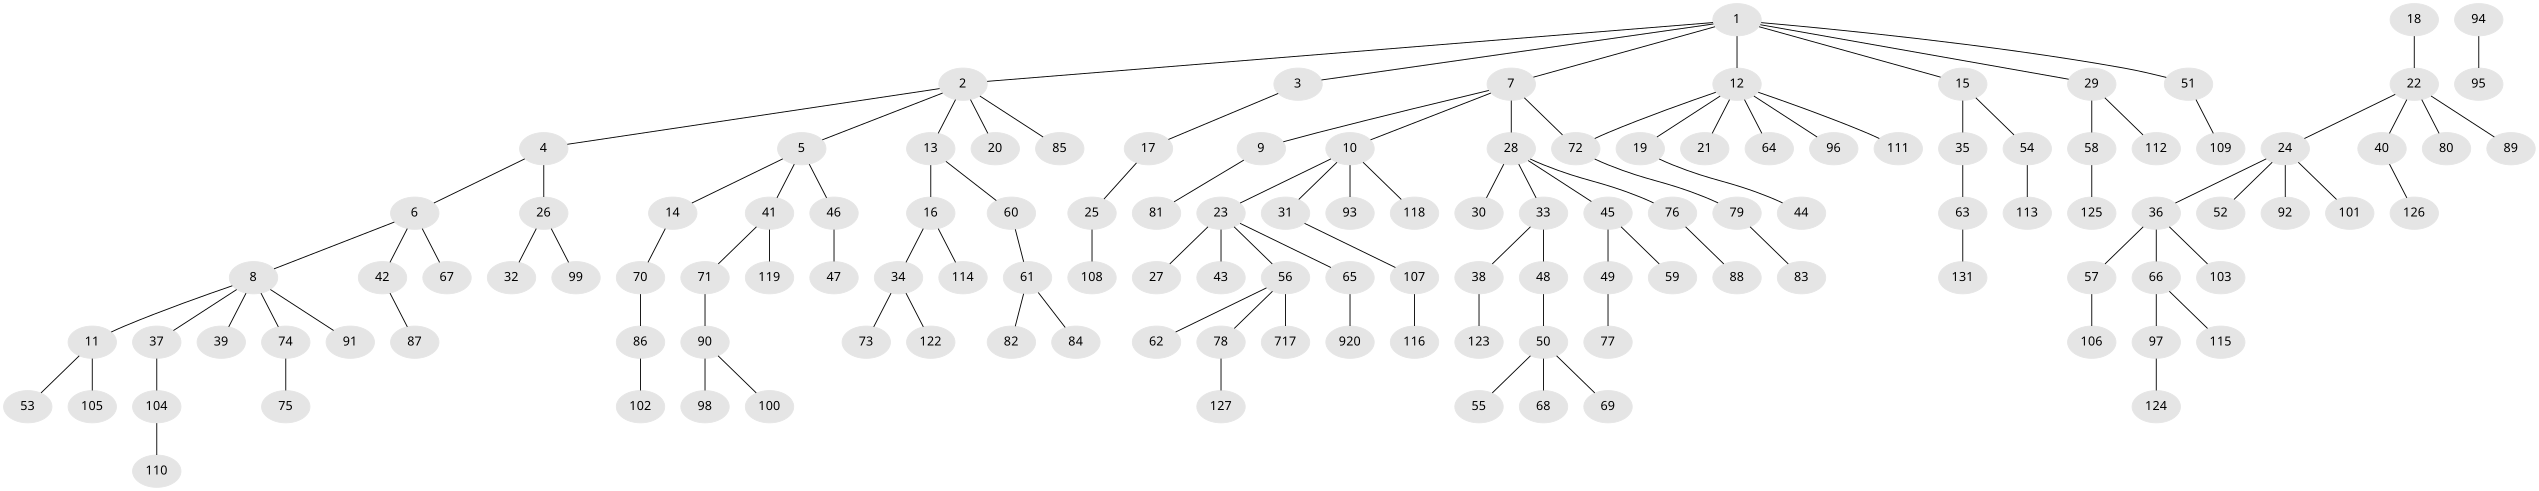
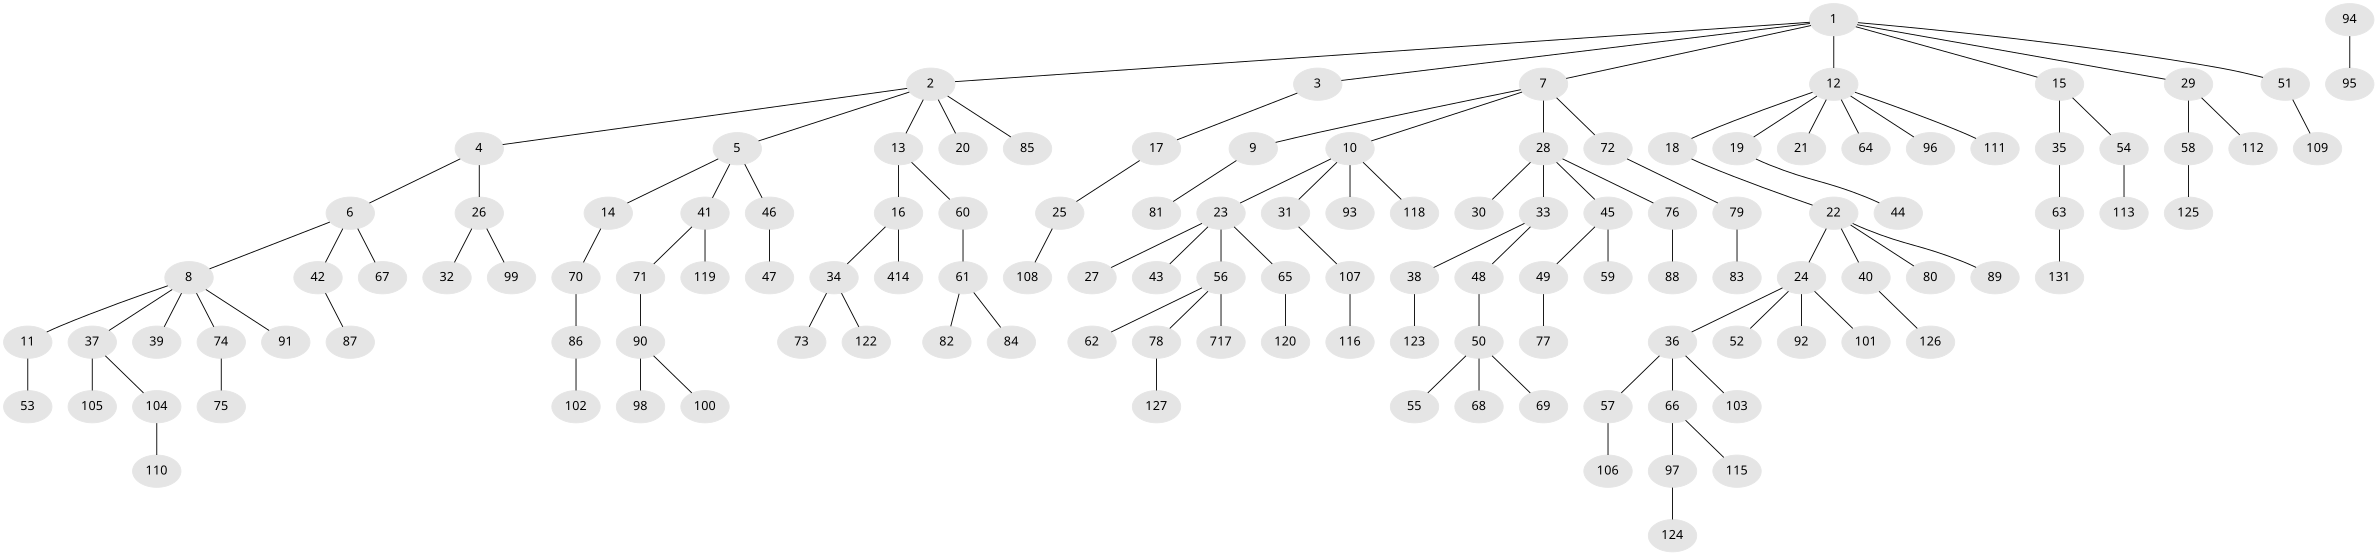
(1655, 114) -> (1752, 114)
(963, 278) -> (899, 278)
(1350, 342) -> (1286, 342)
(92, 375) -> (92, 375)
